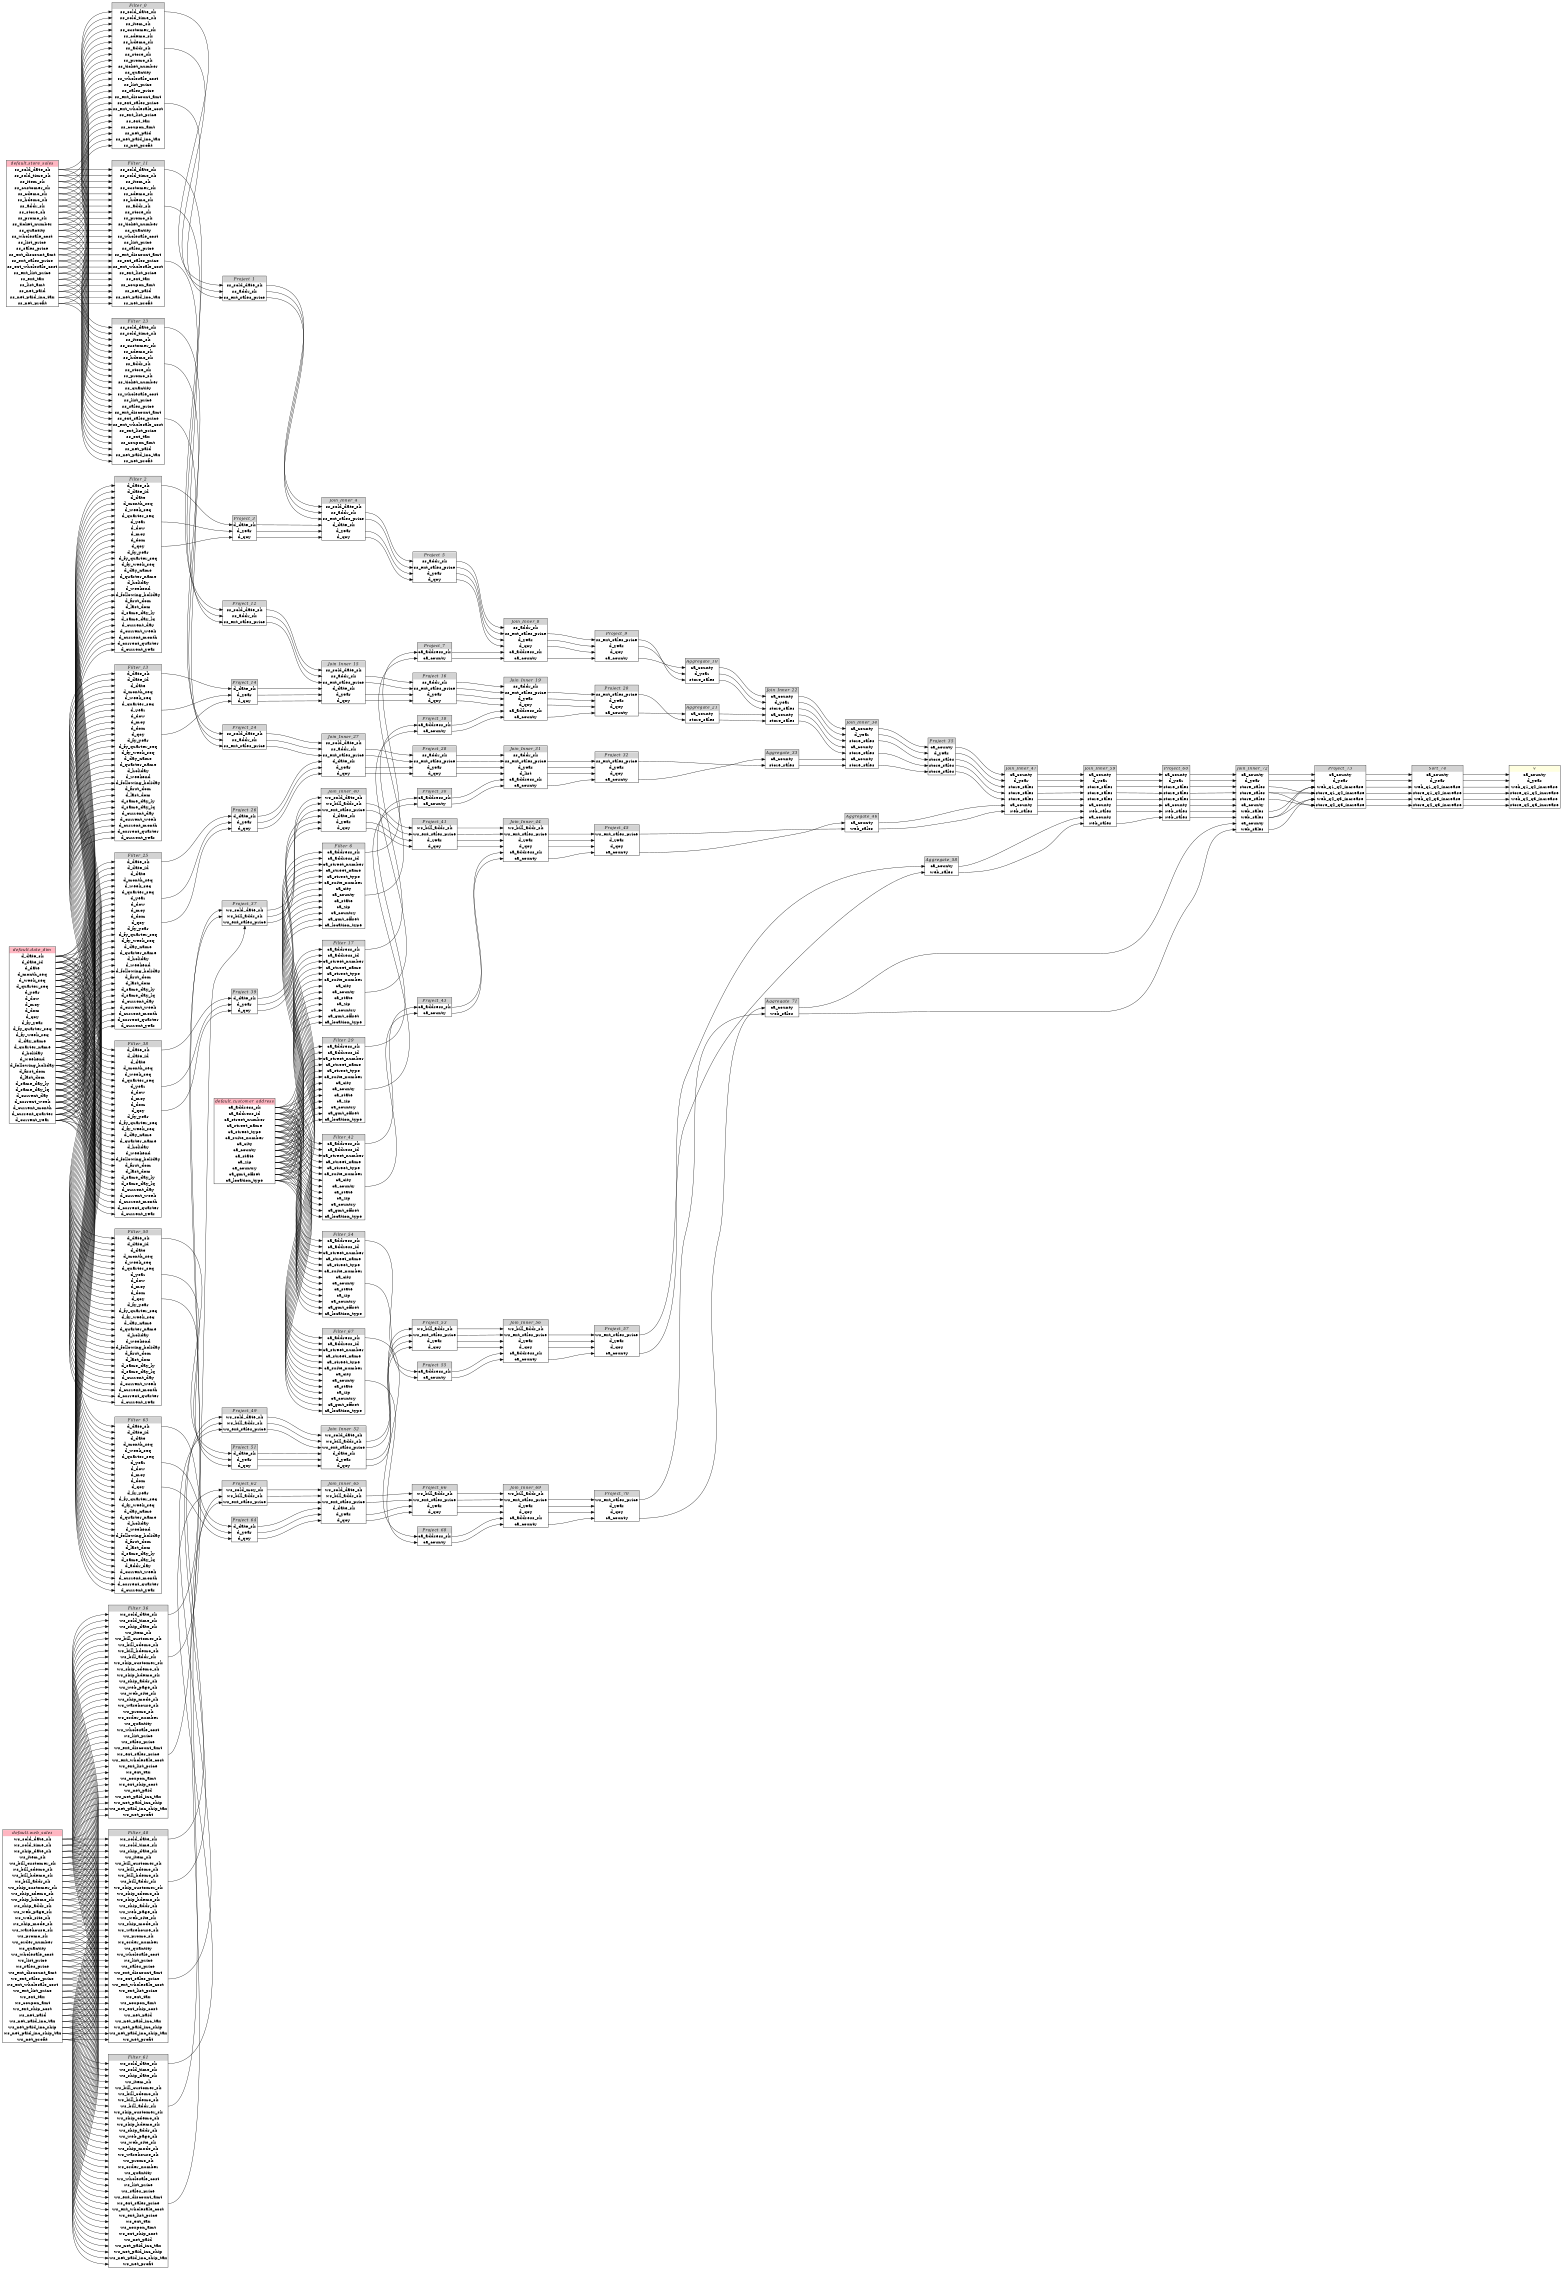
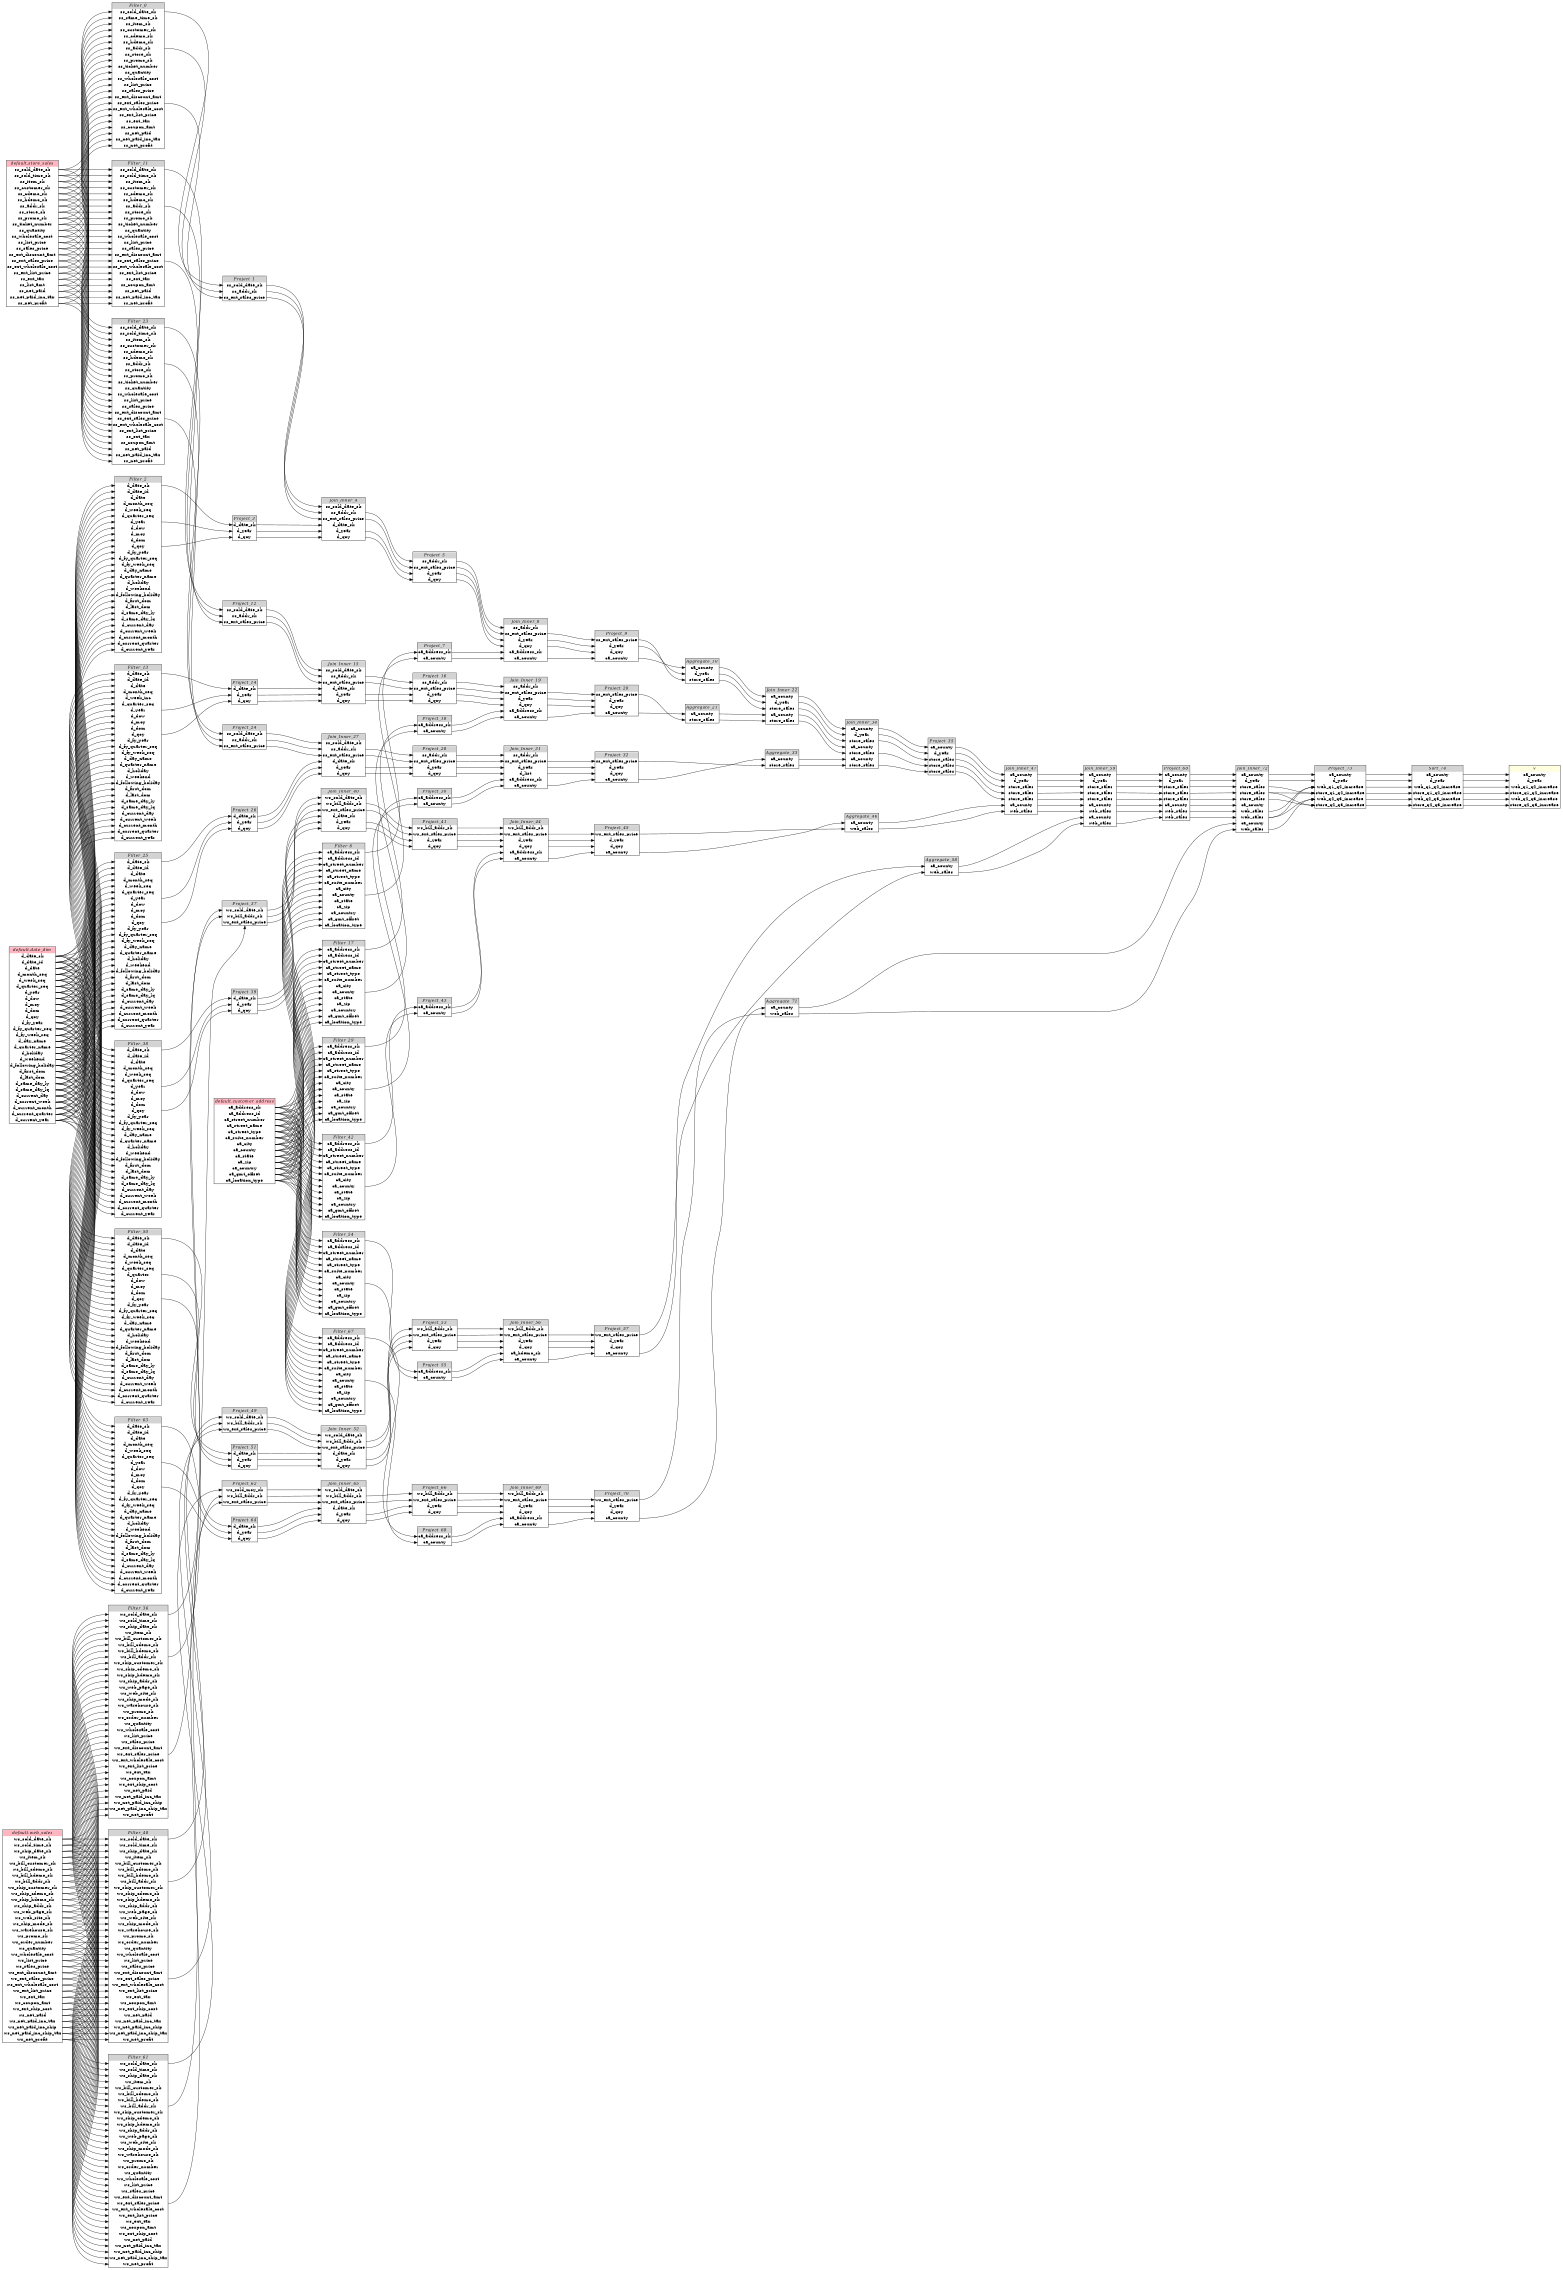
(138, 18) -> (138, 18)
(138, 698) -> (138, 698)
(138, 1275) -> (138, 1275)
(526, 1353) -> (526, 1353)
(138, 1566) -> (138, 1566)
